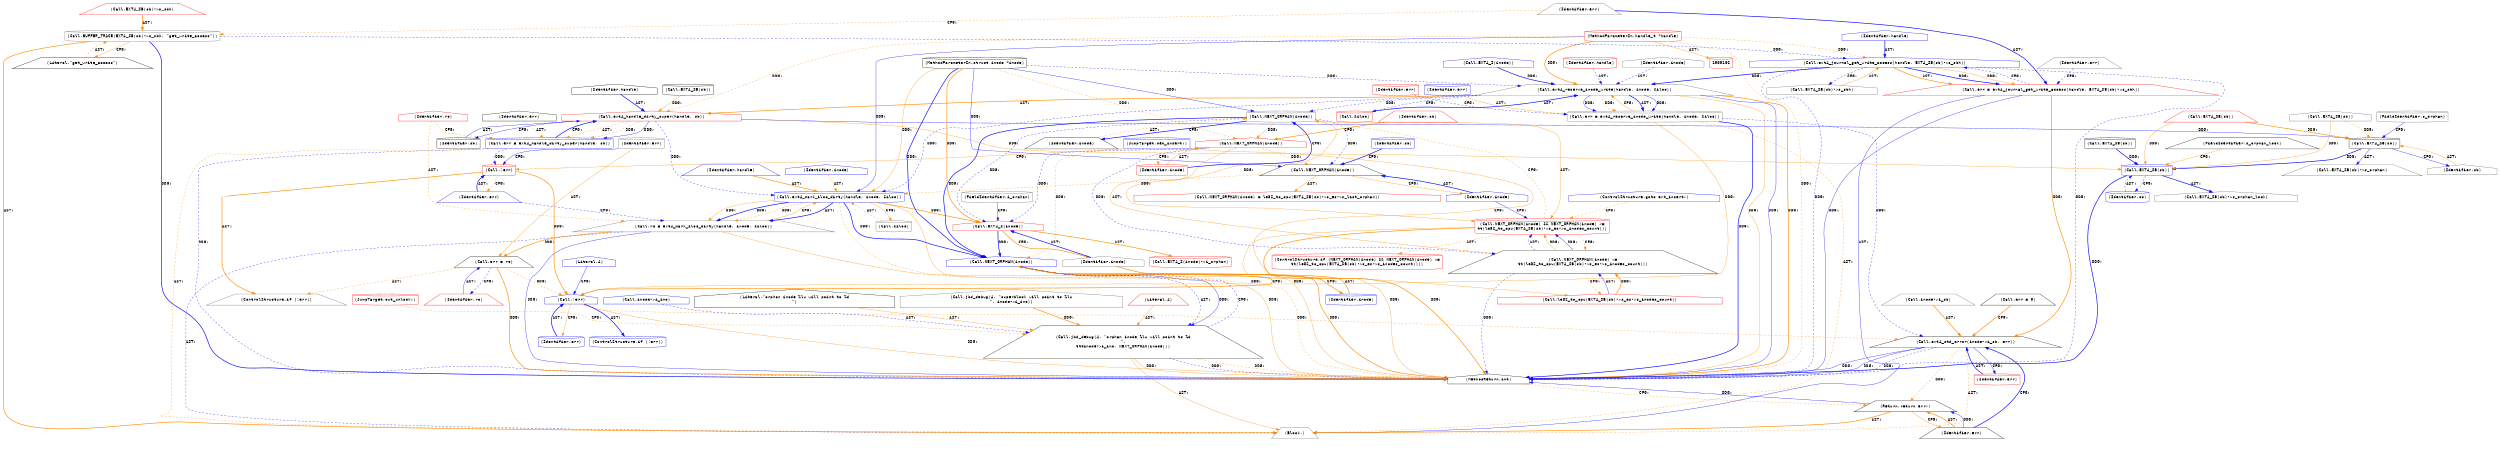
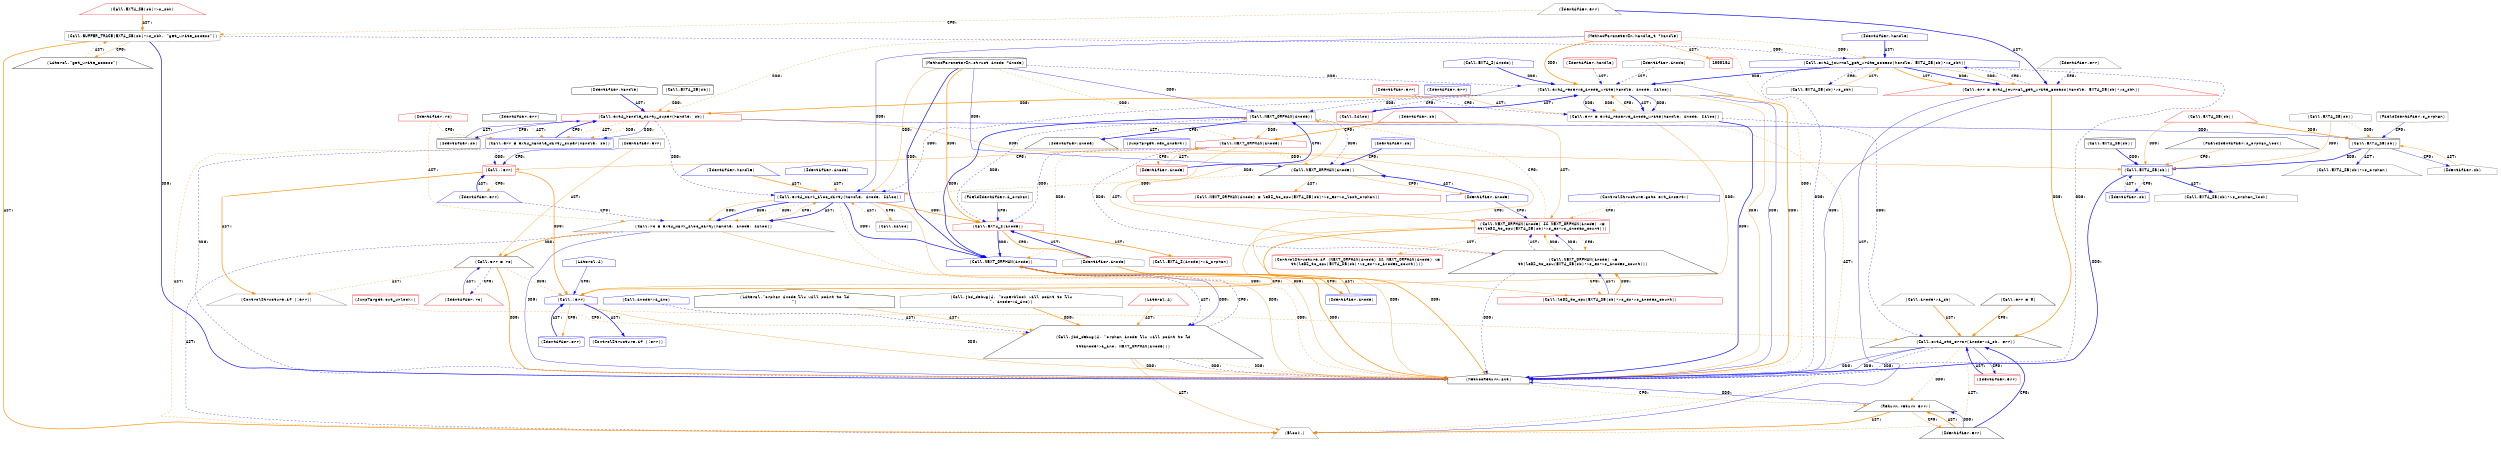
(1721, 63) -> (1721, 63)
(1026, 103) -> (1026, 103)
